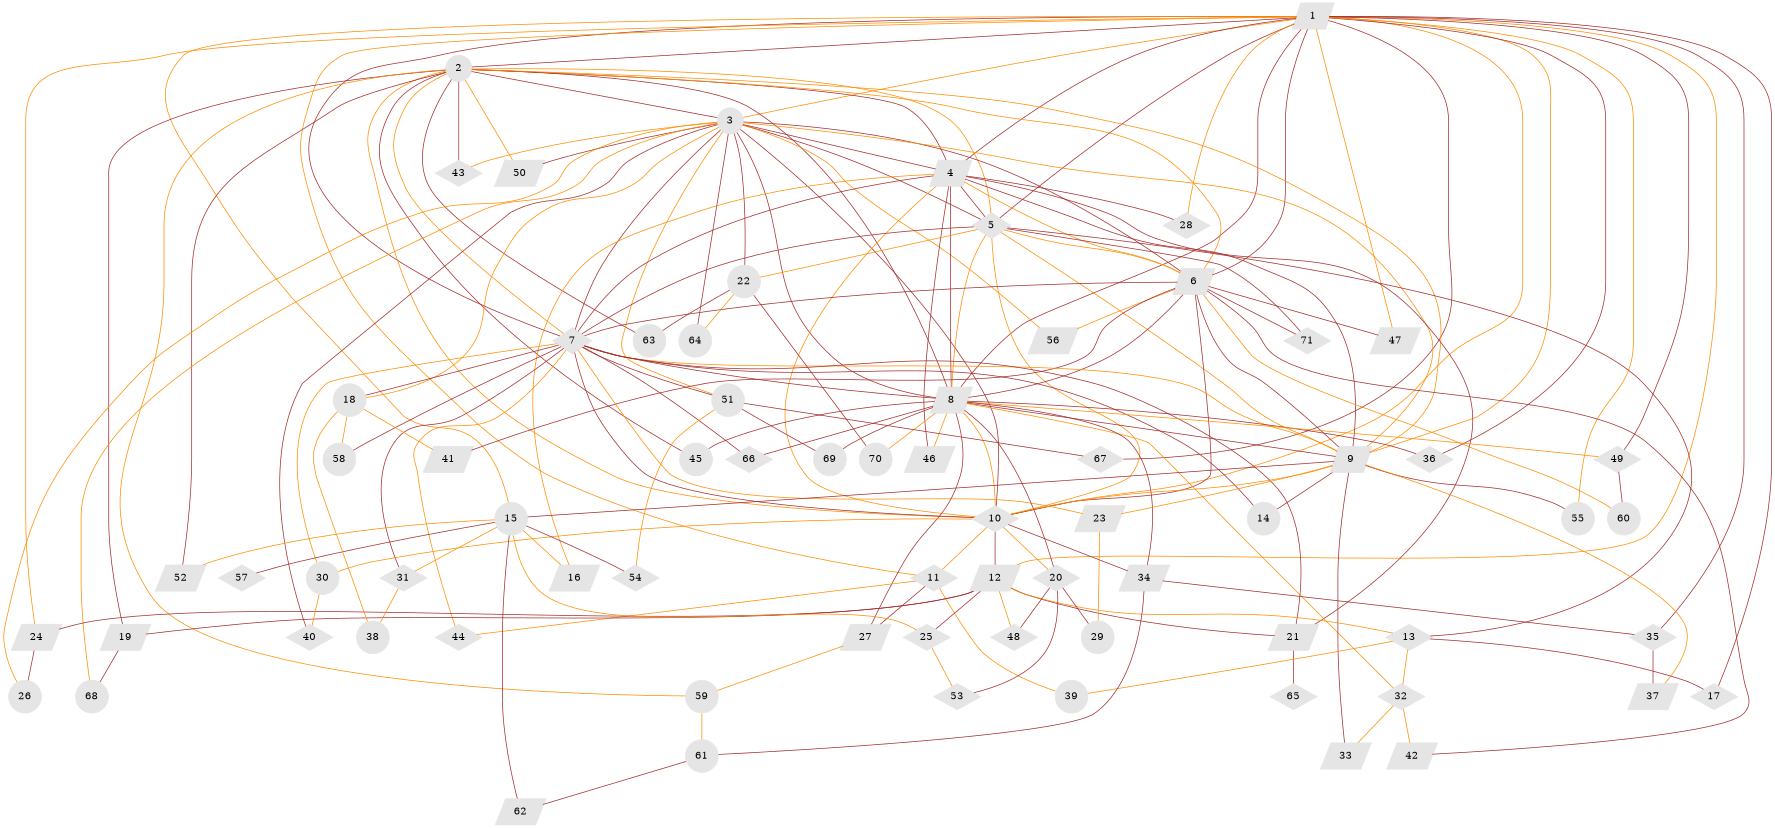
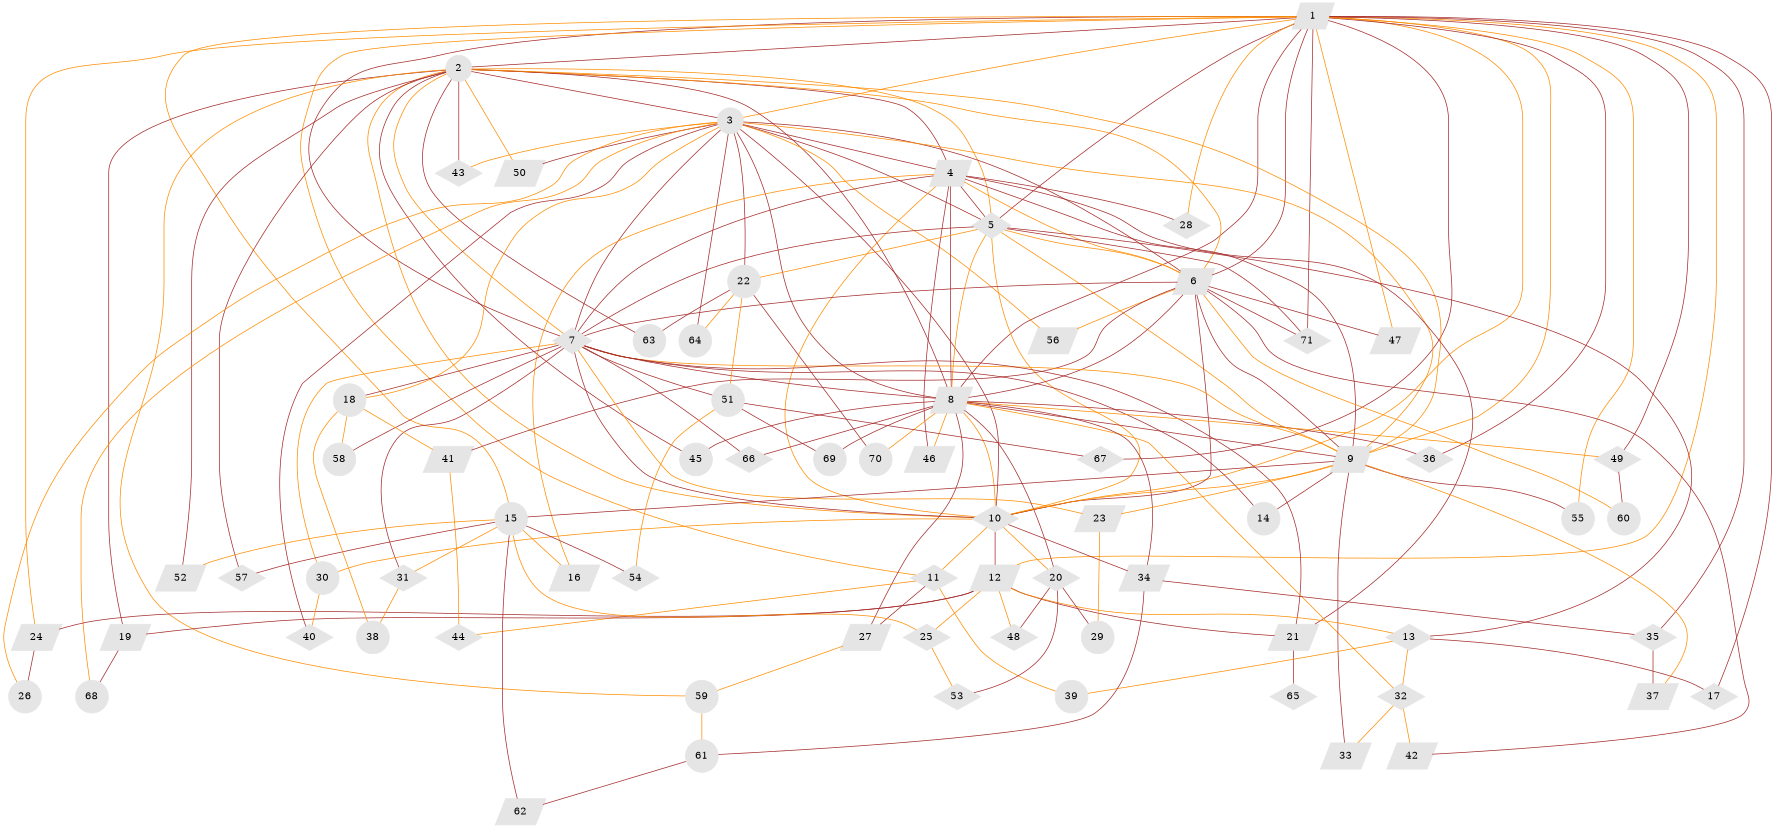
(1120, 62) -> (1310, 179)
none -> (240, 274)
(640, 283) -> (736, 341)
(416, 446) -> (456, 541)
(958, 610) -> (958, 610)
